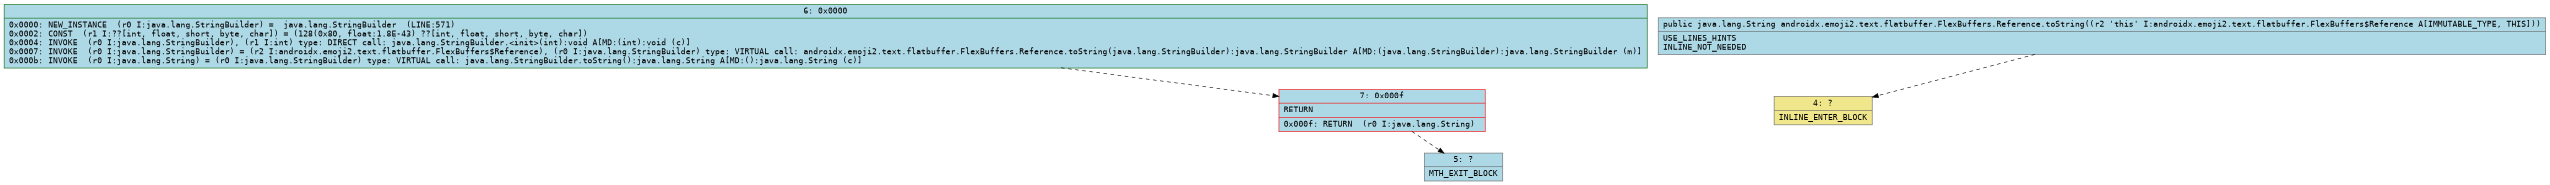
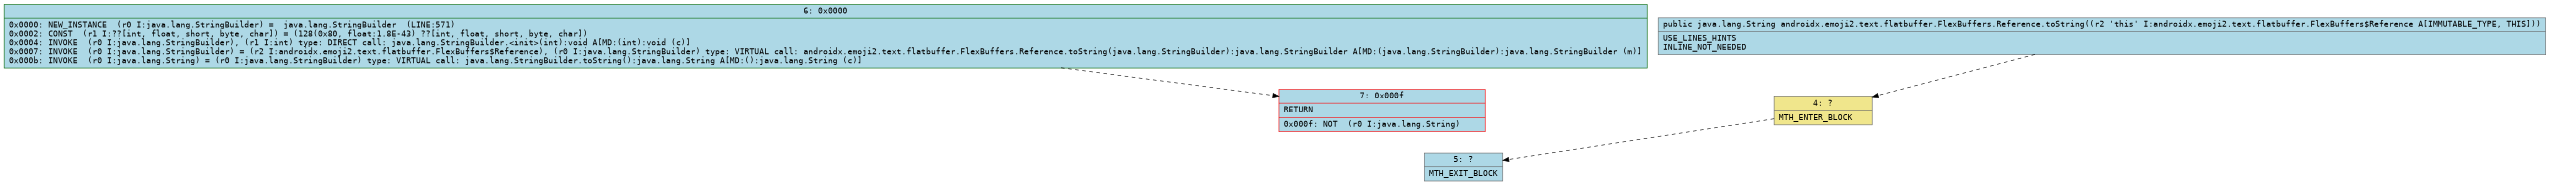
(1823, 117) -> (1816, 117)
(1382, 124) -> (1375, 124)
(1425, 141) -> (1641, 139)
